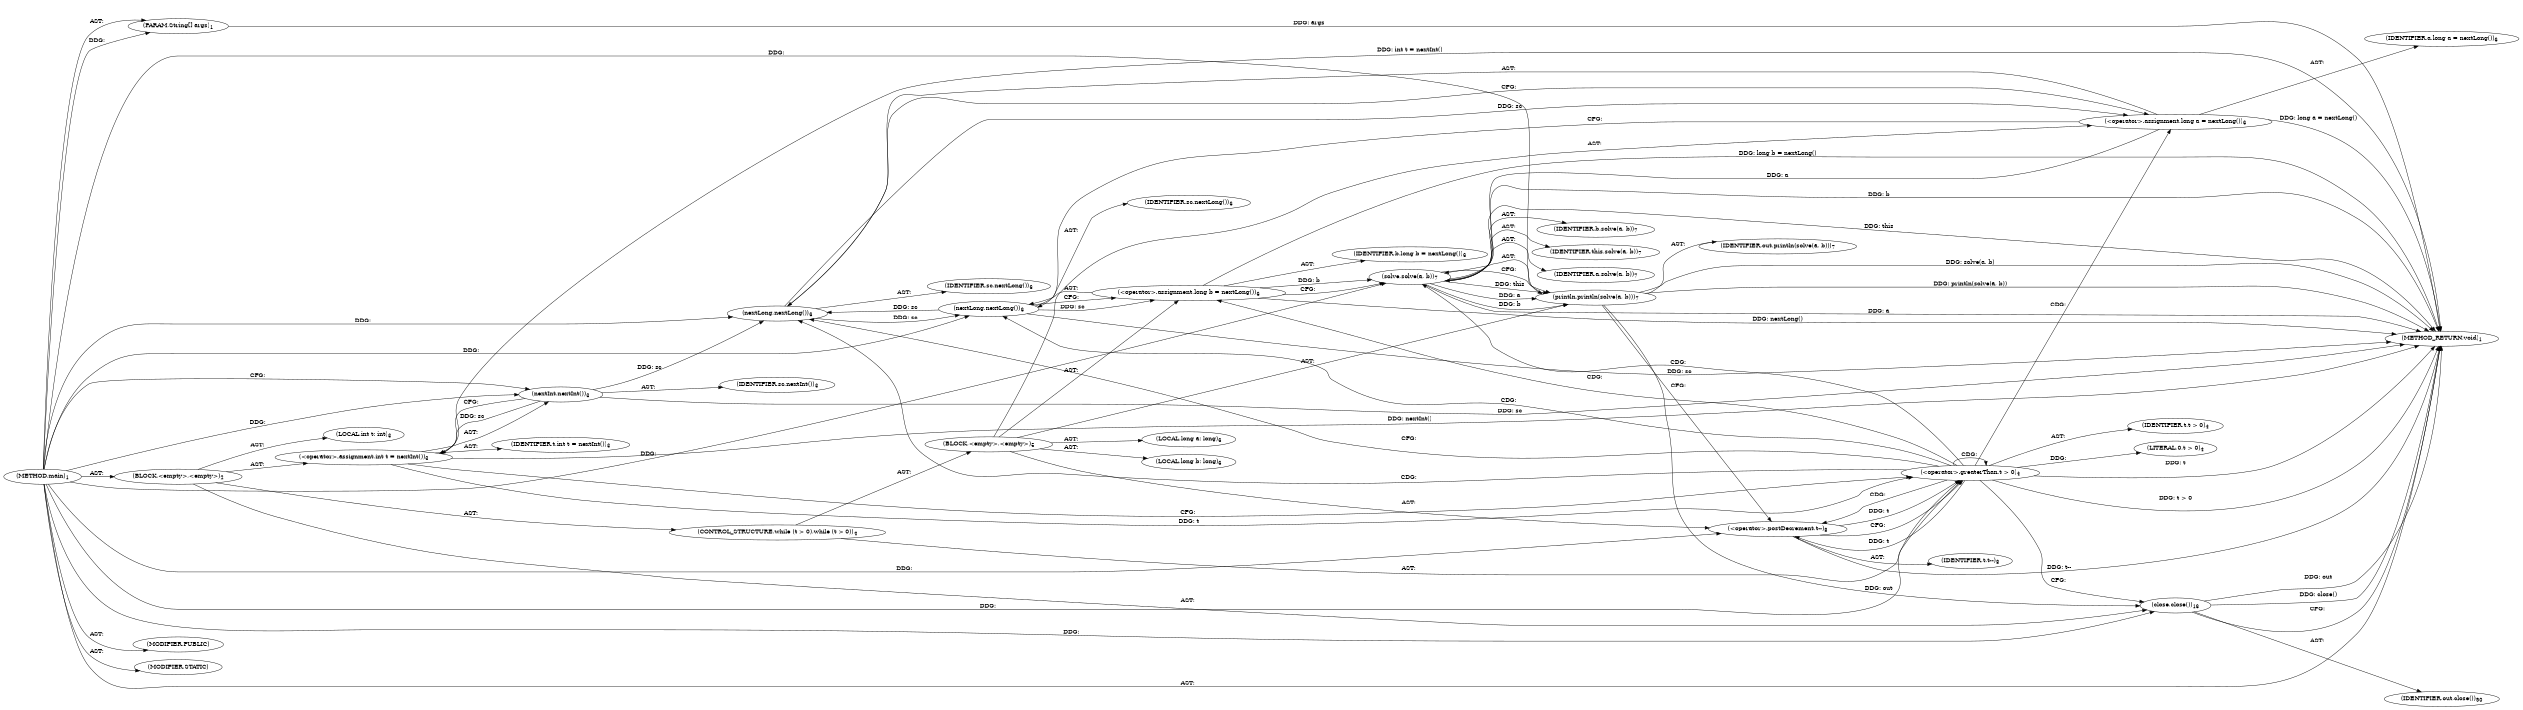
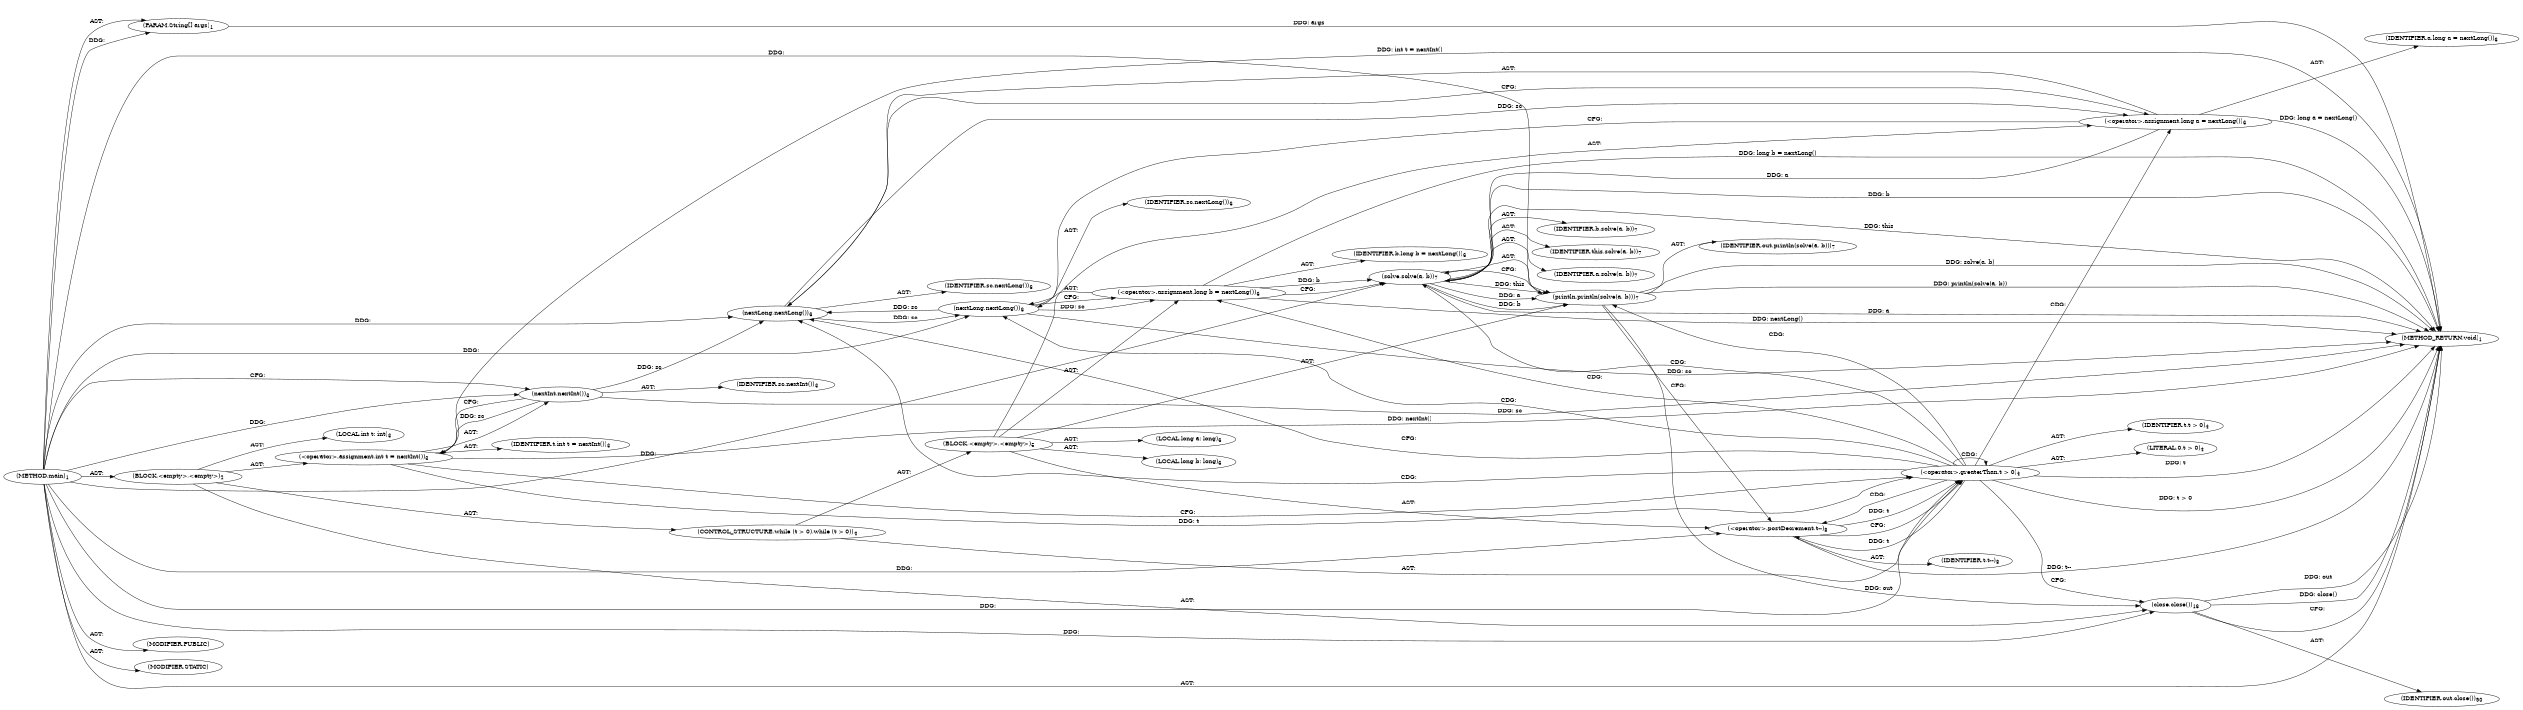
none -> (1810, 353)
(2059, 458) -> (2059, 458)
